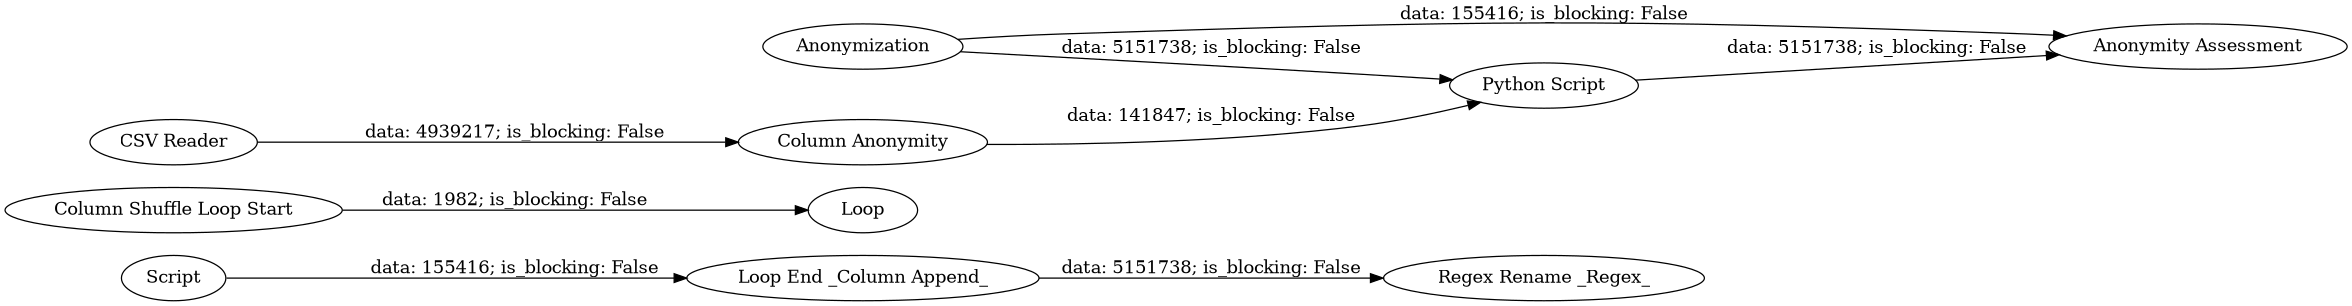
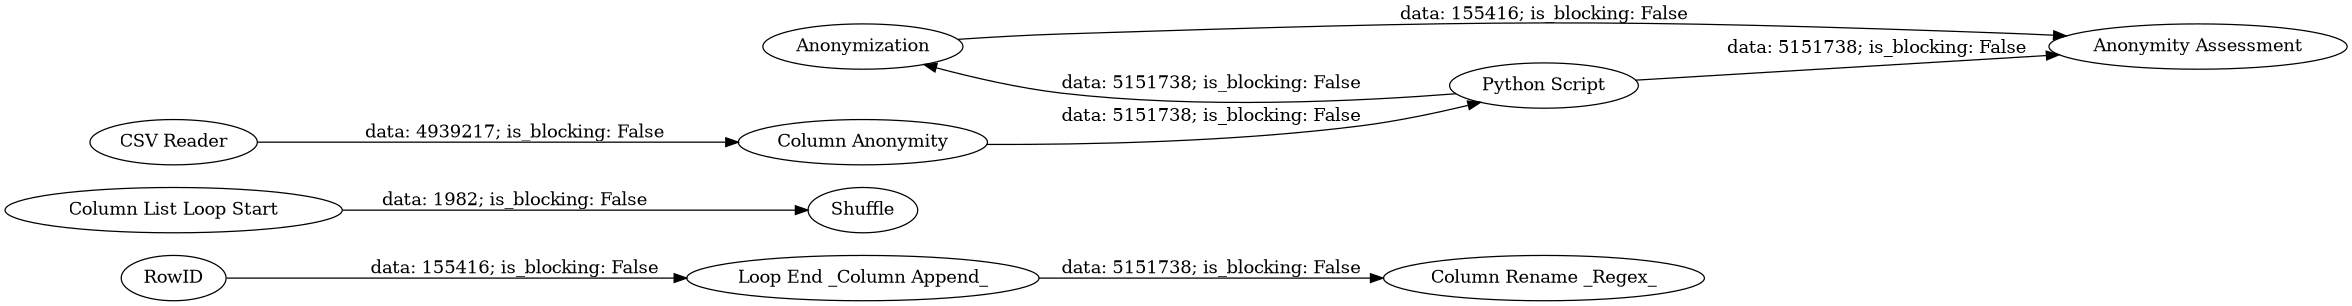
(1200, 65) -> (1195, 102)
(1211, 116) -> (1211, 116)
(174, 210) -> (174, 210)
(863, 210) -> (863, 210)
(174, 278) -> (174, 278)
(1544, 278) -> (1544, 278)
